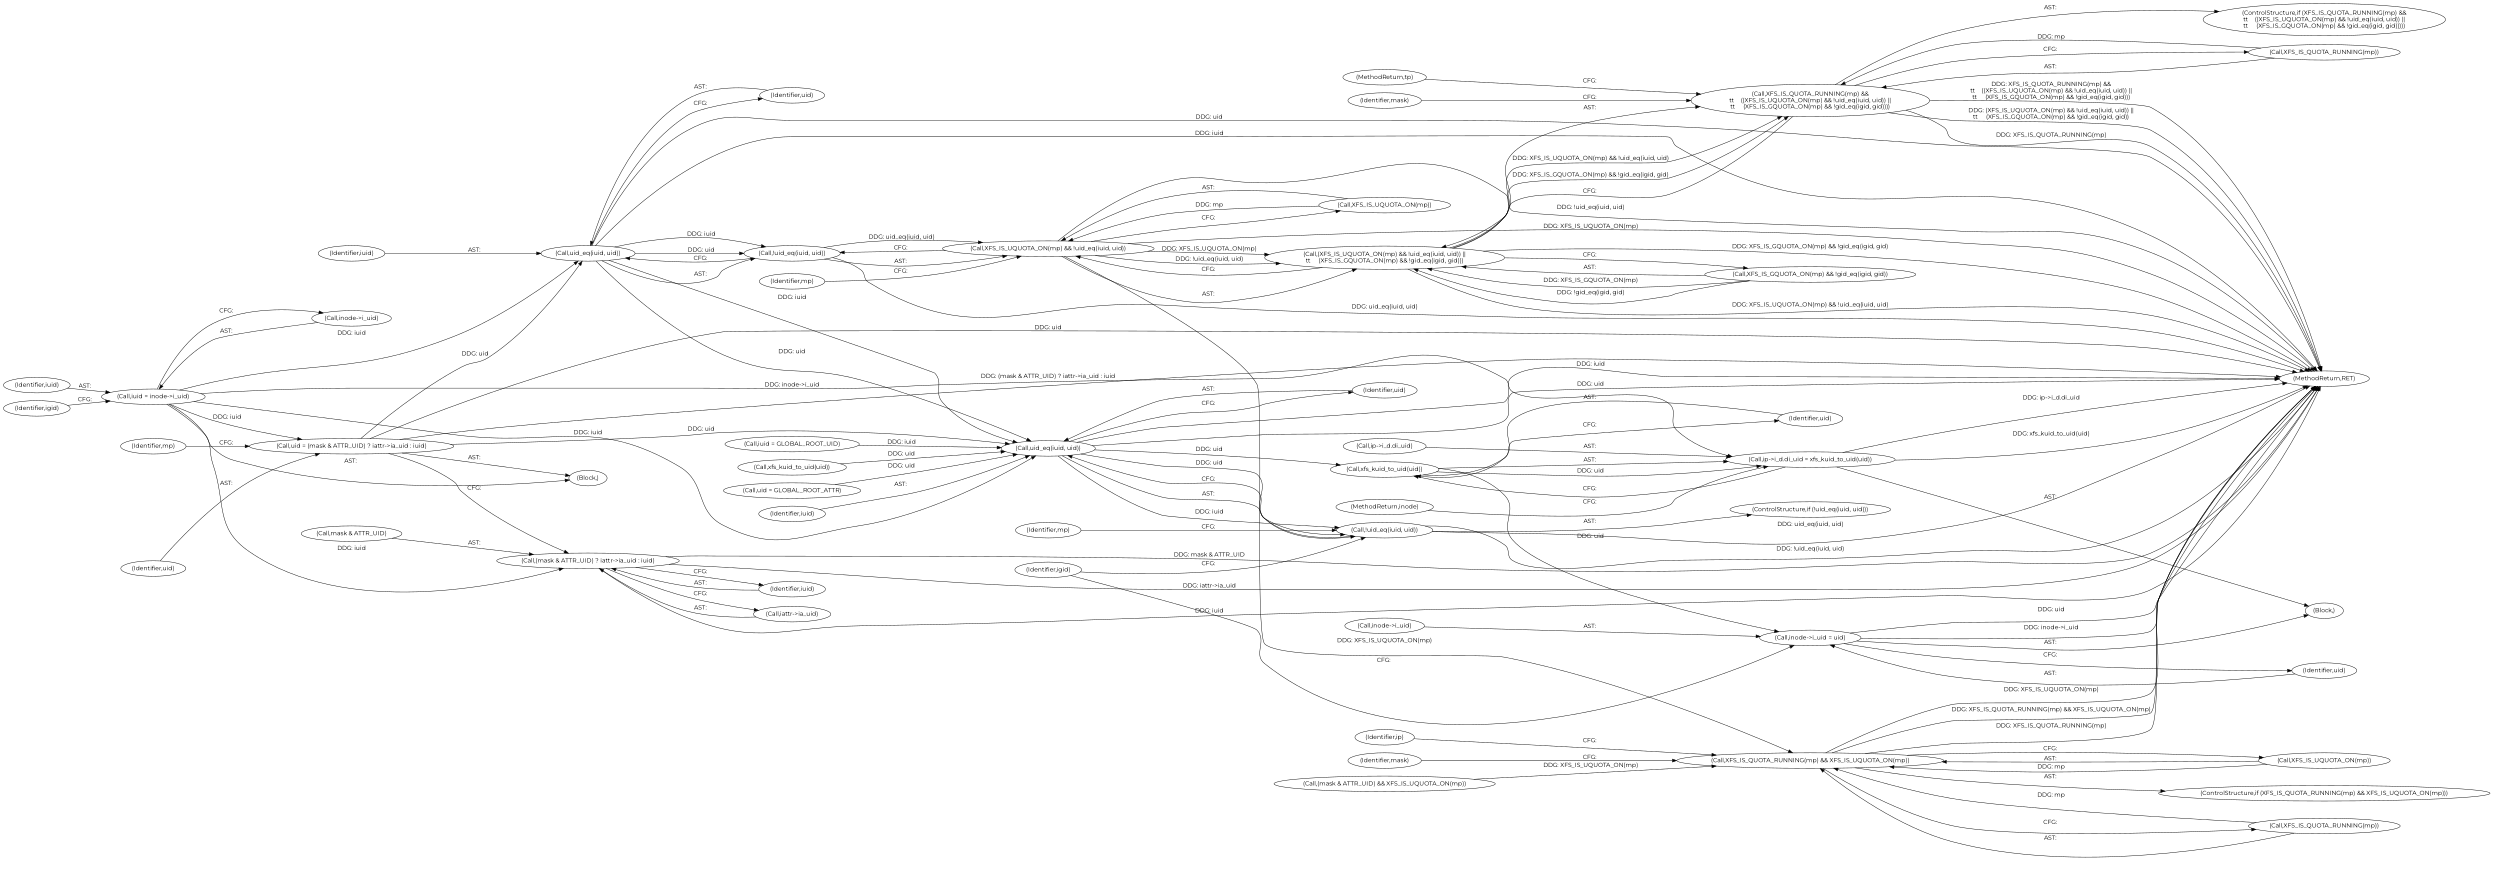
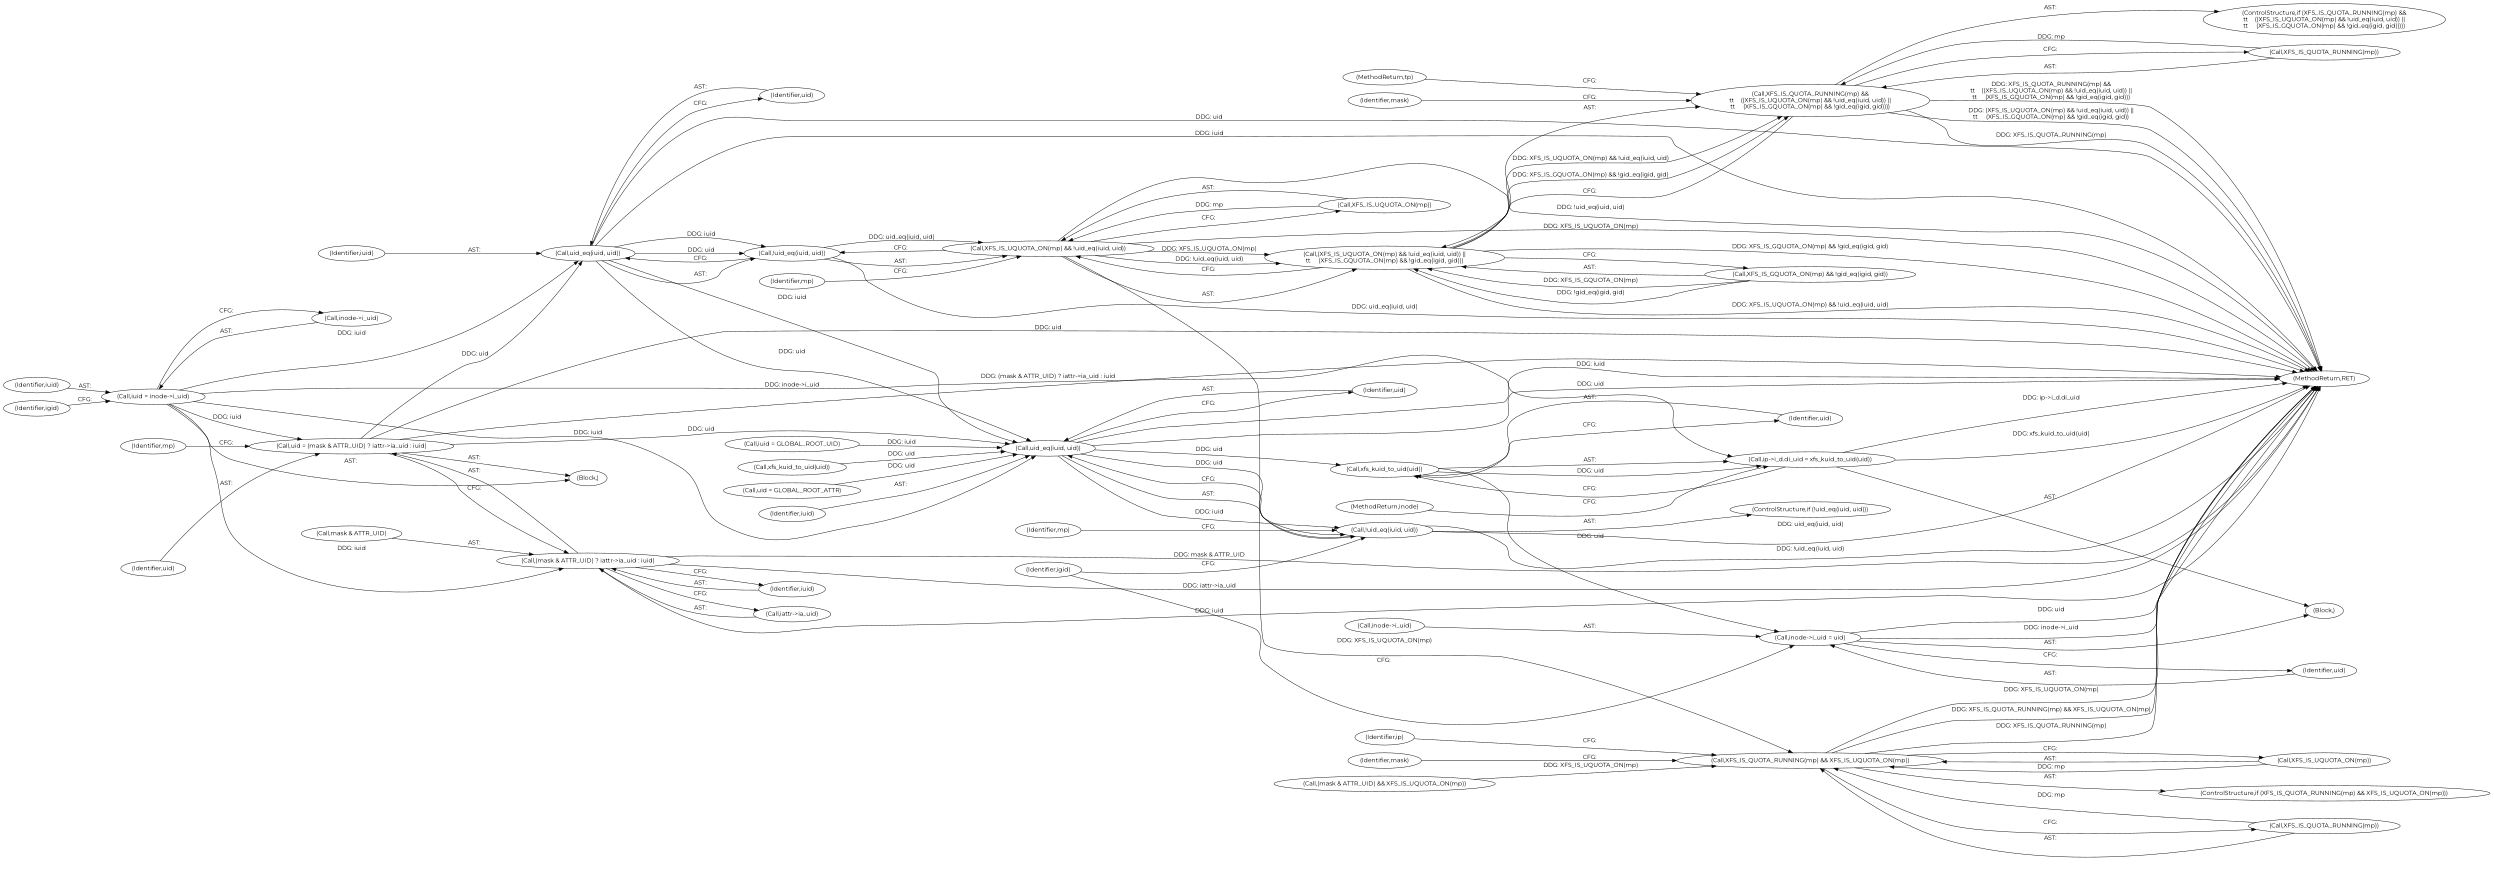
(1385, 446) -> none
none -> (495, 489)
